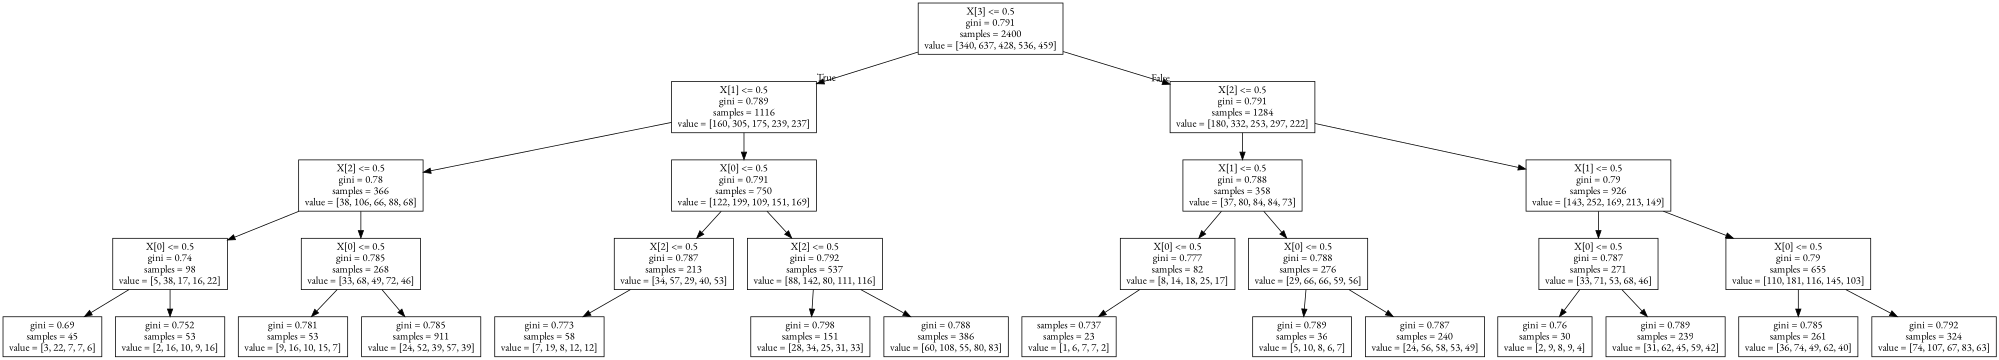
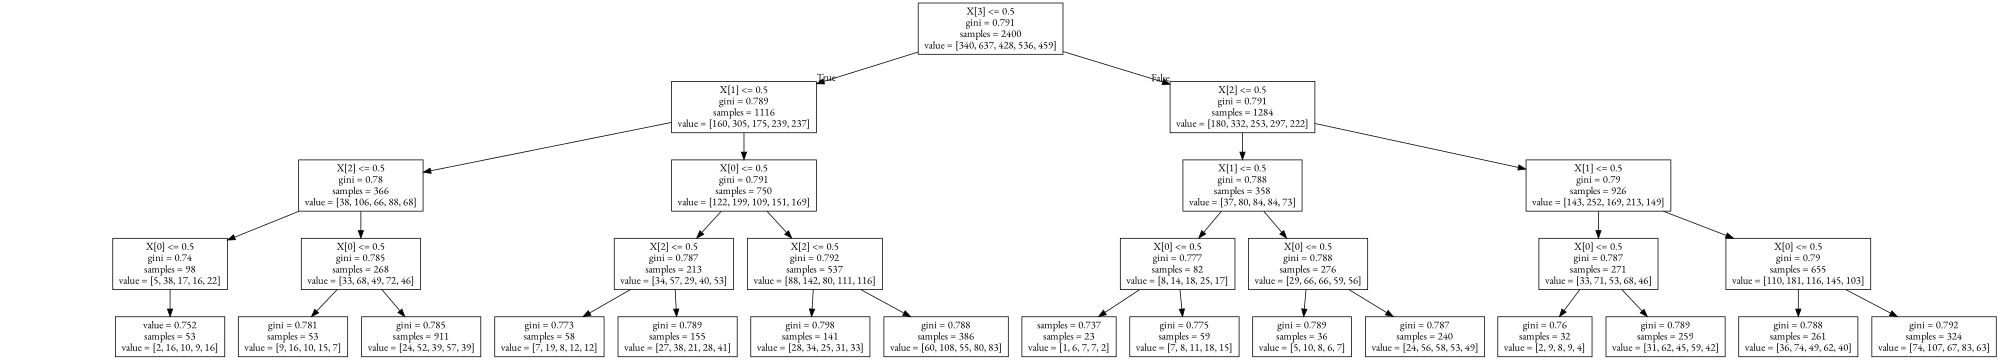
(52, 337) -> none
(170, 337) -> (170, 337)
none -> (678, 337)
(810, 337) -> (810, 337)
none -> (1184, 337)
(1545, 337) -> (1545, 337)
(1666, 337) -> (1666, 337)
(1798, 337) -> (1798, 337)
